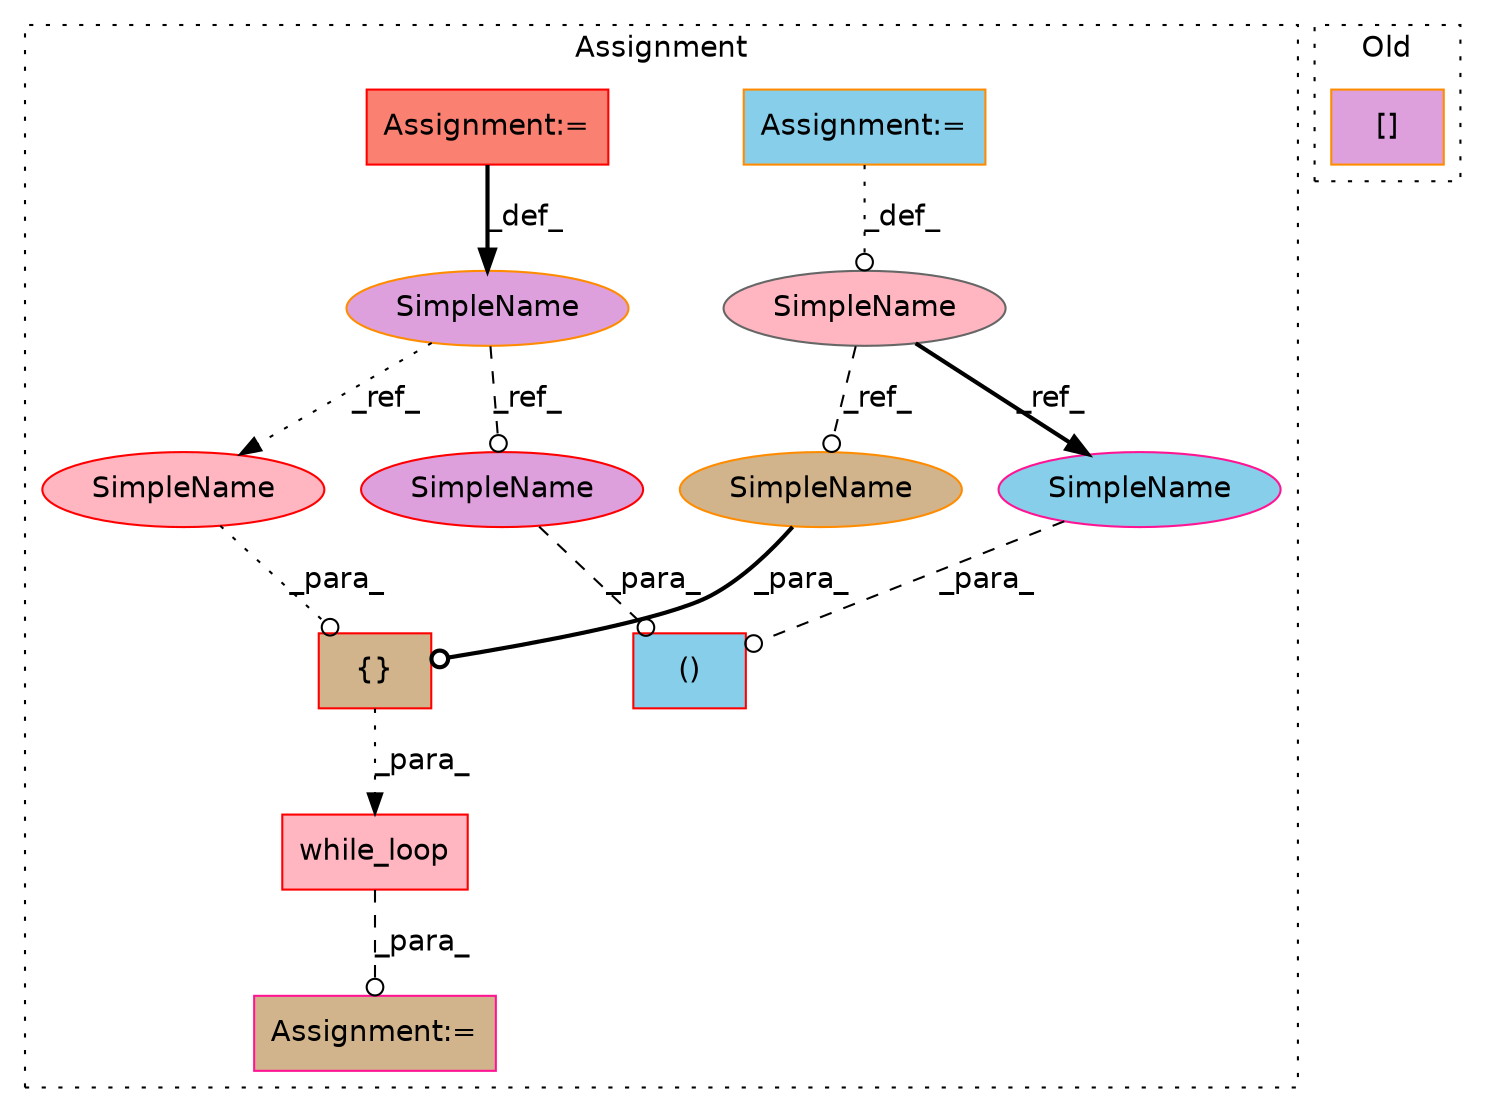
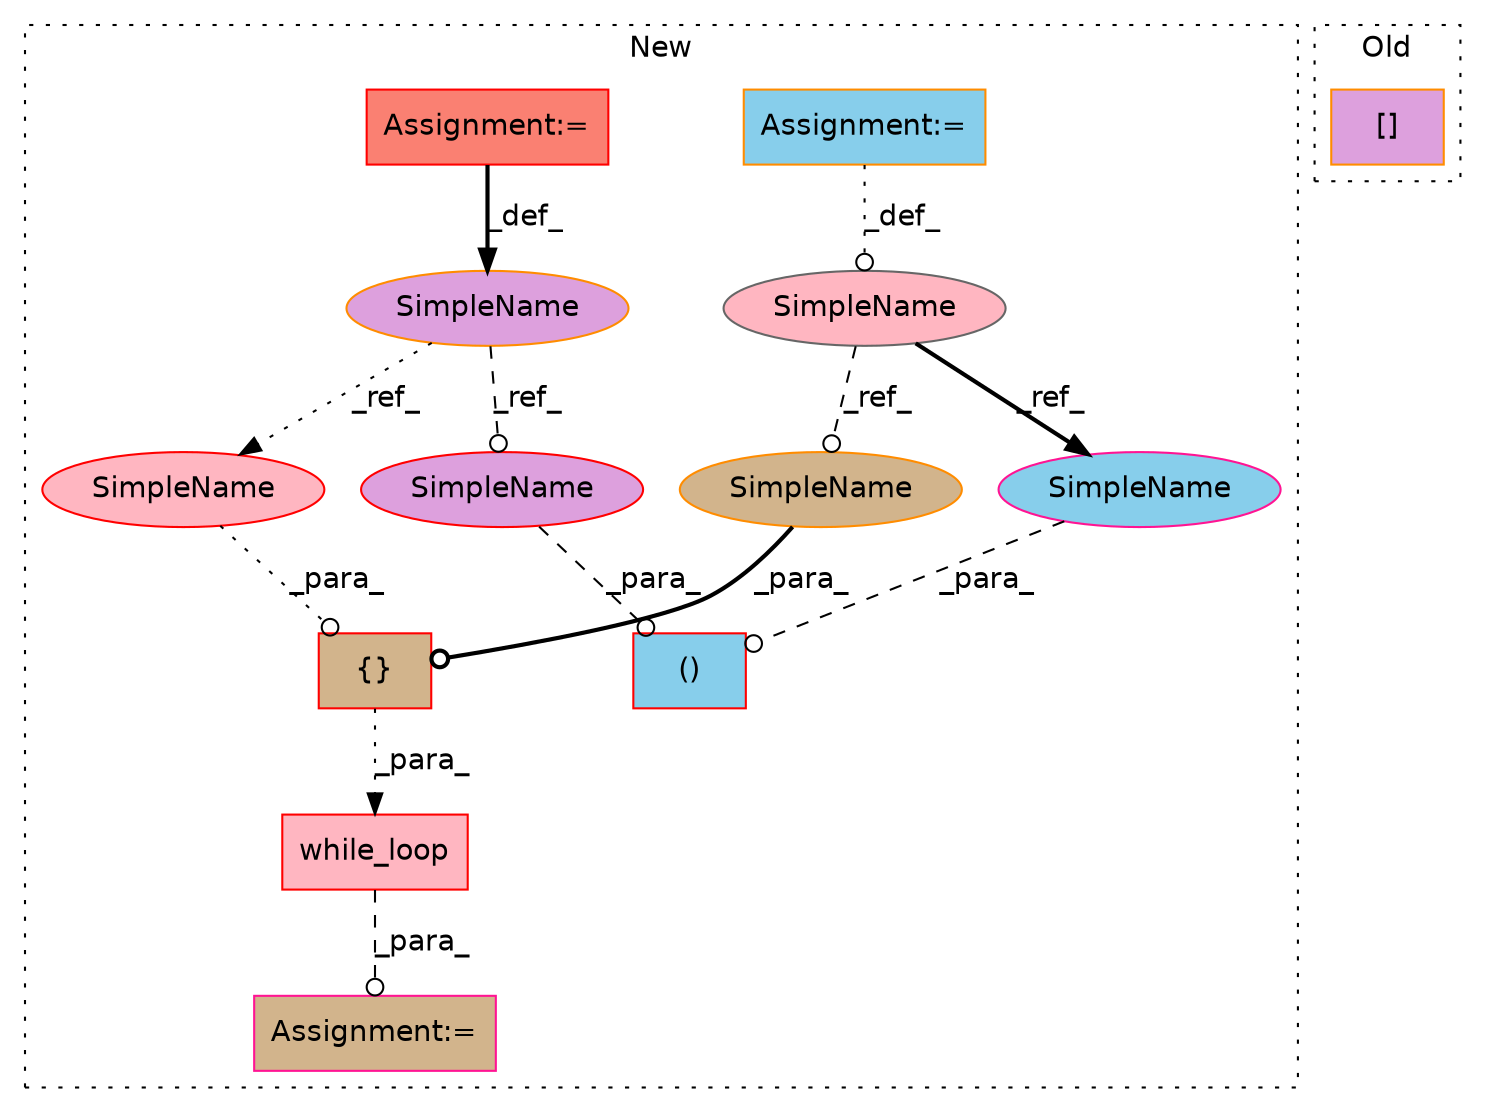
(661, 49) -> (661, 49)
